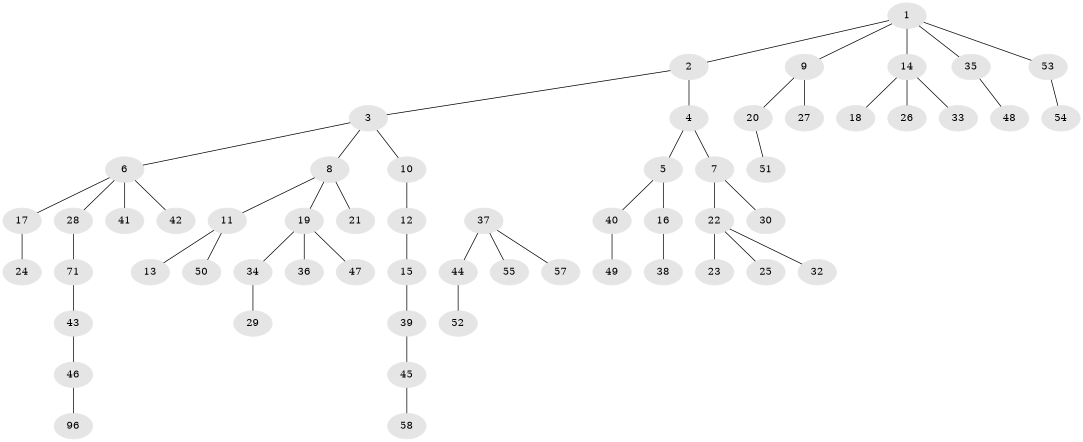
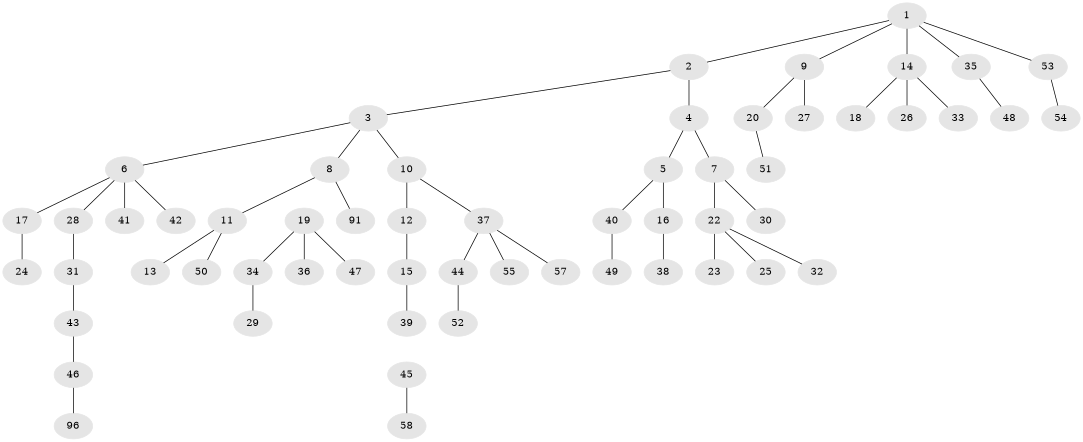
(317, 195) -> none
none -> (445, 195)
(356, 221) -> (356, 221)
(73, 272) -> (73, 272)
(407, 349) -> none
